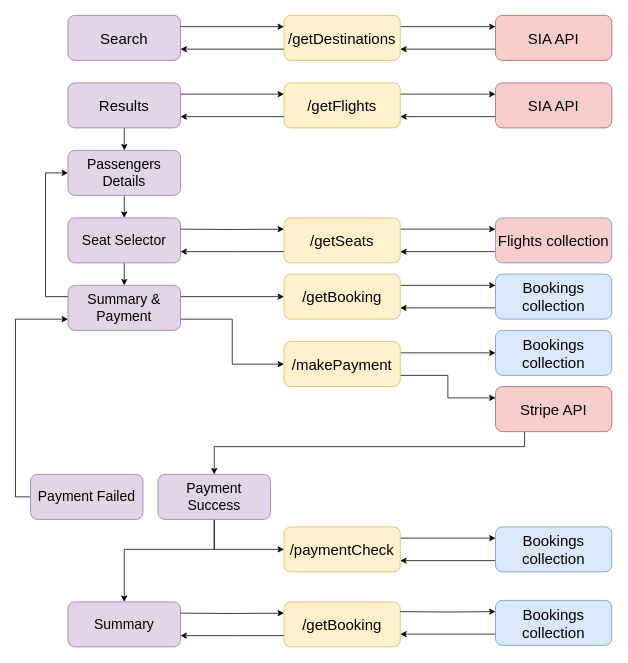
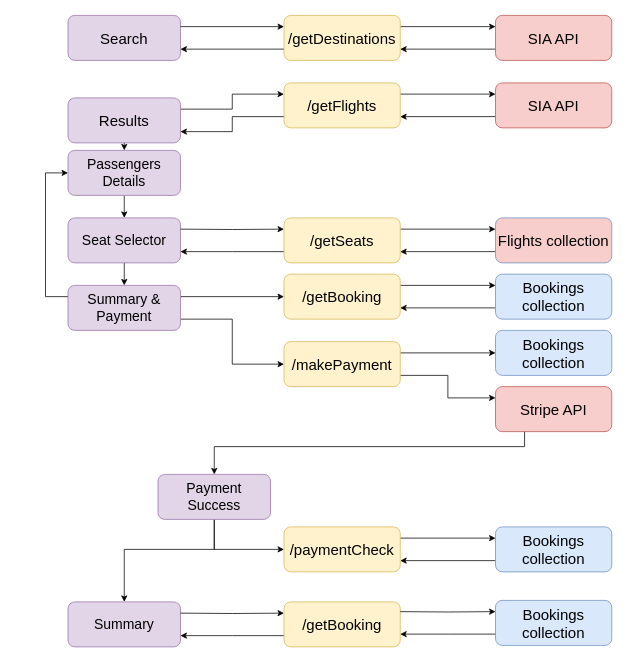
(124, 105) -> (124, 120)
(15, 409) -> none
(87, 497) -> none
